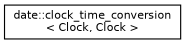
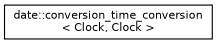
(93, 22) -> (108, 22)
